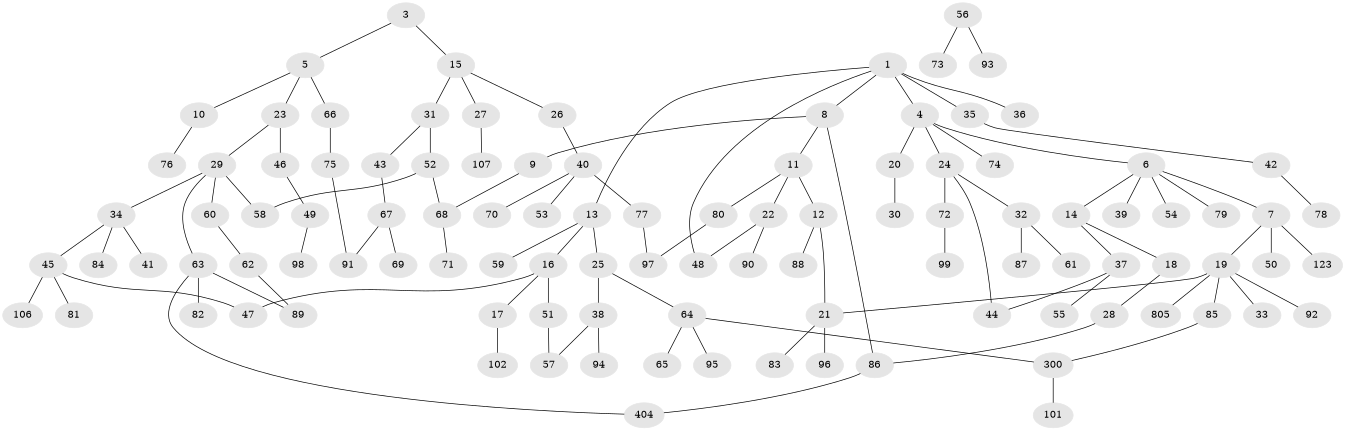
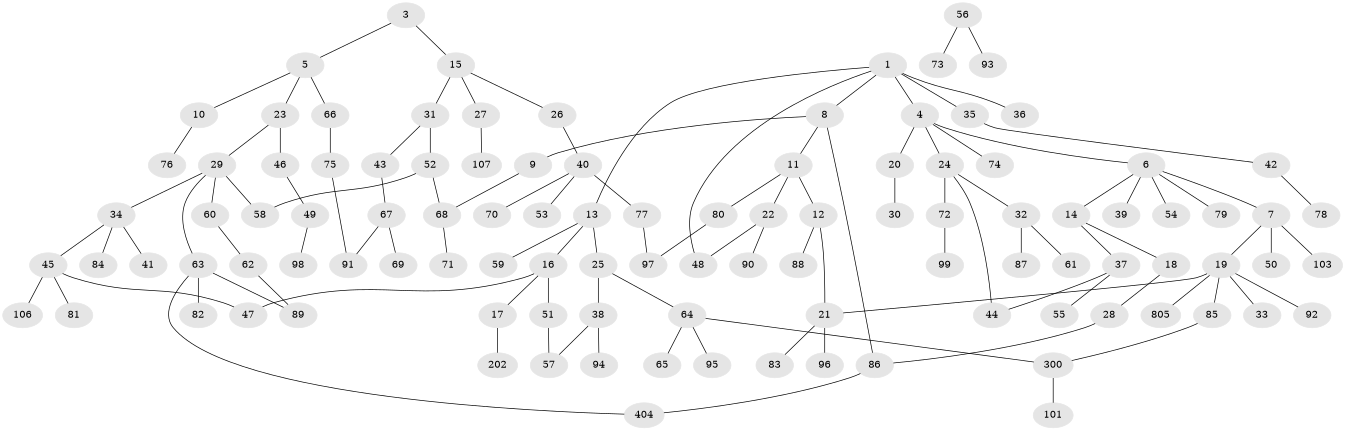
(1323, 265) -> (1323, 265)
(498, 365) -> (498, 365)
